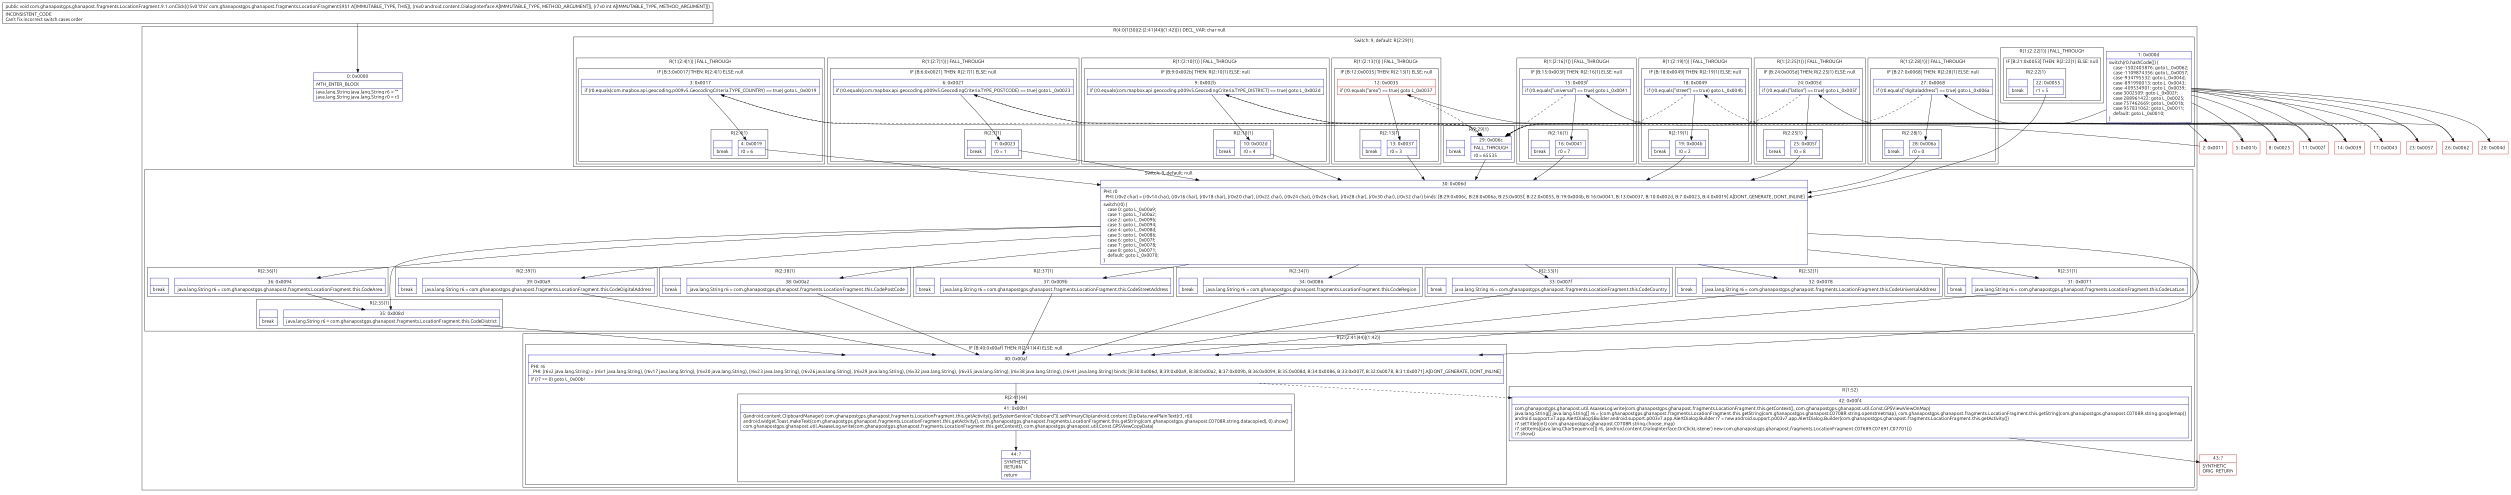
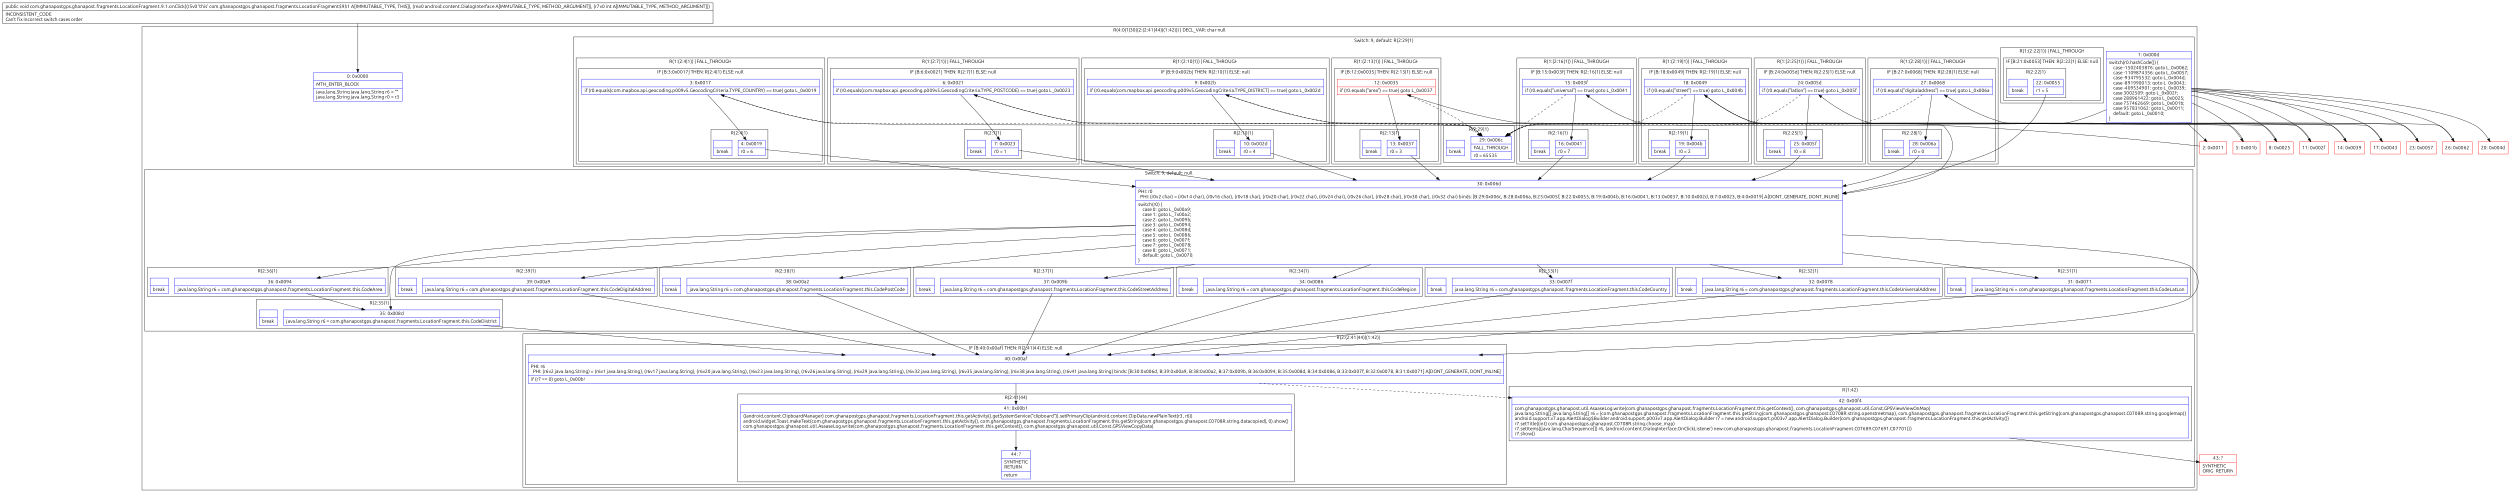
(2045, 124) -> (2045, 124)
(1479, 172) -> (1949, 133)
(1850, 390) -> (1850, 390)
